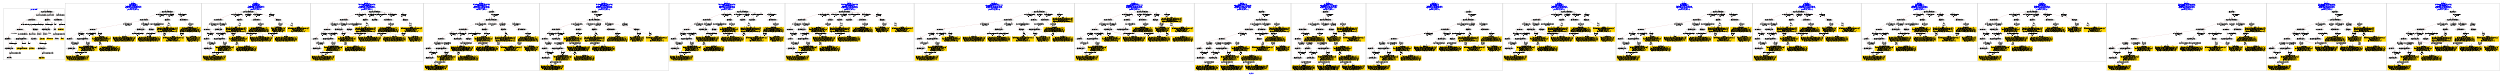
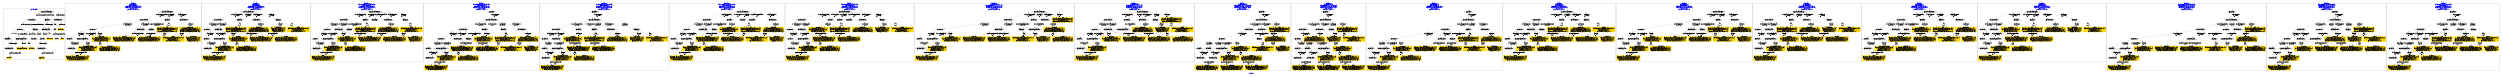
(42, 39) -> (42, 39)
(9, 58) -> (9, 58)
